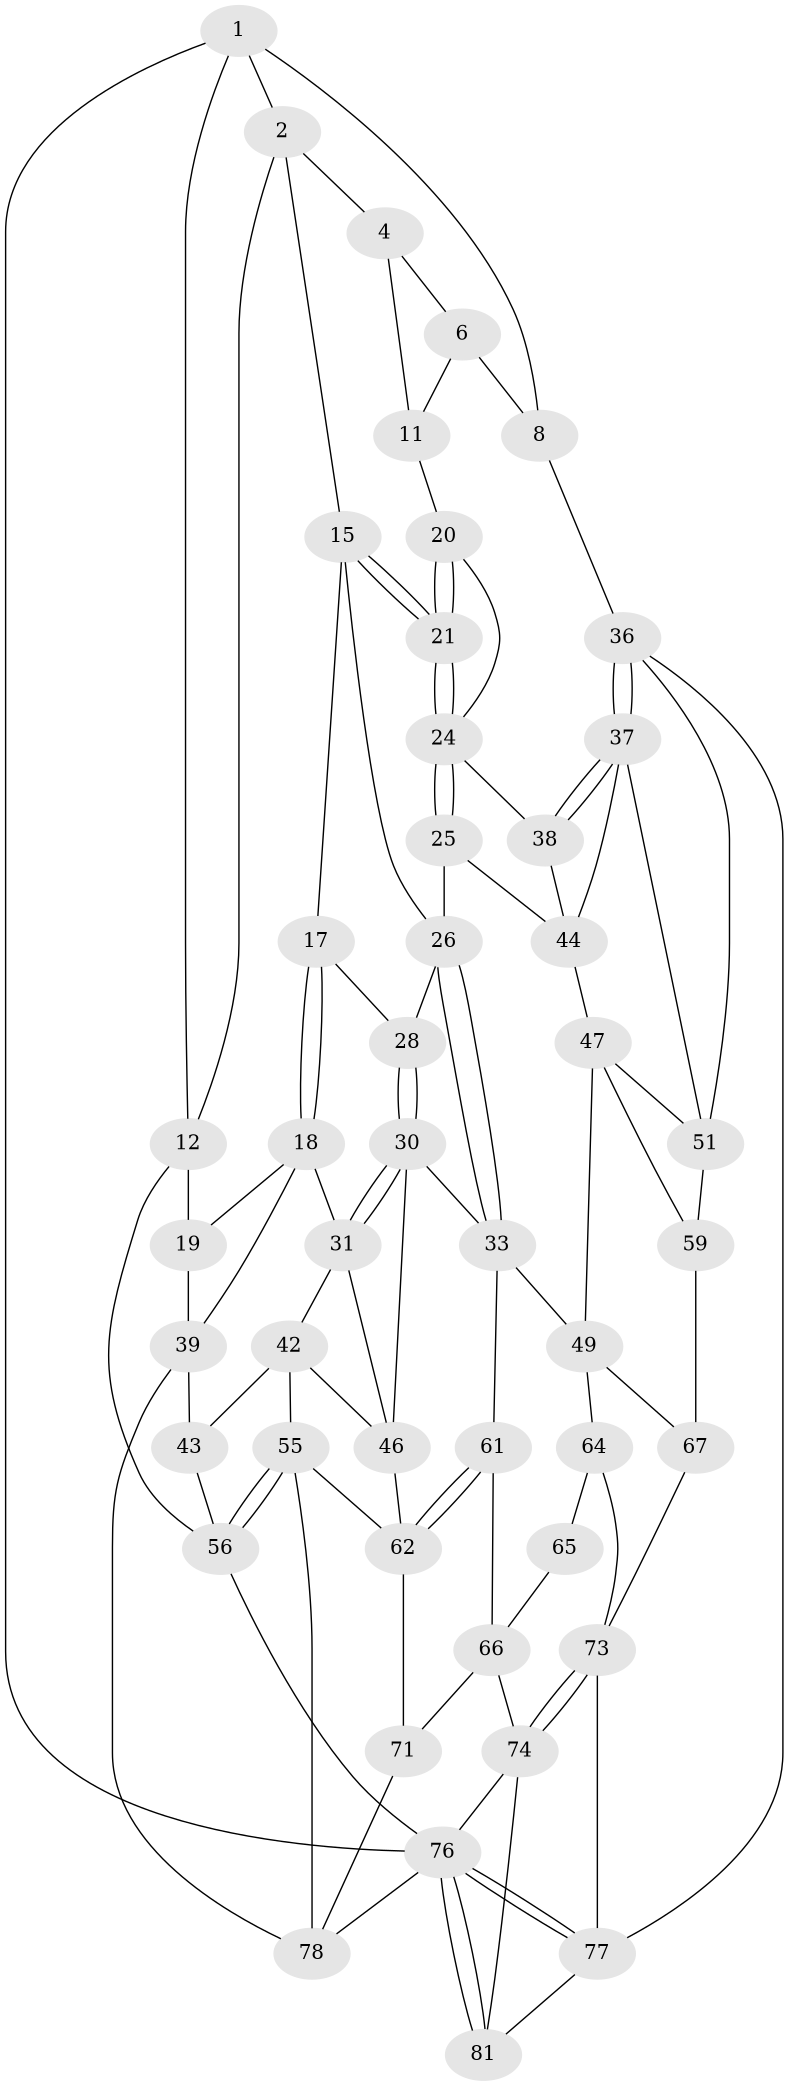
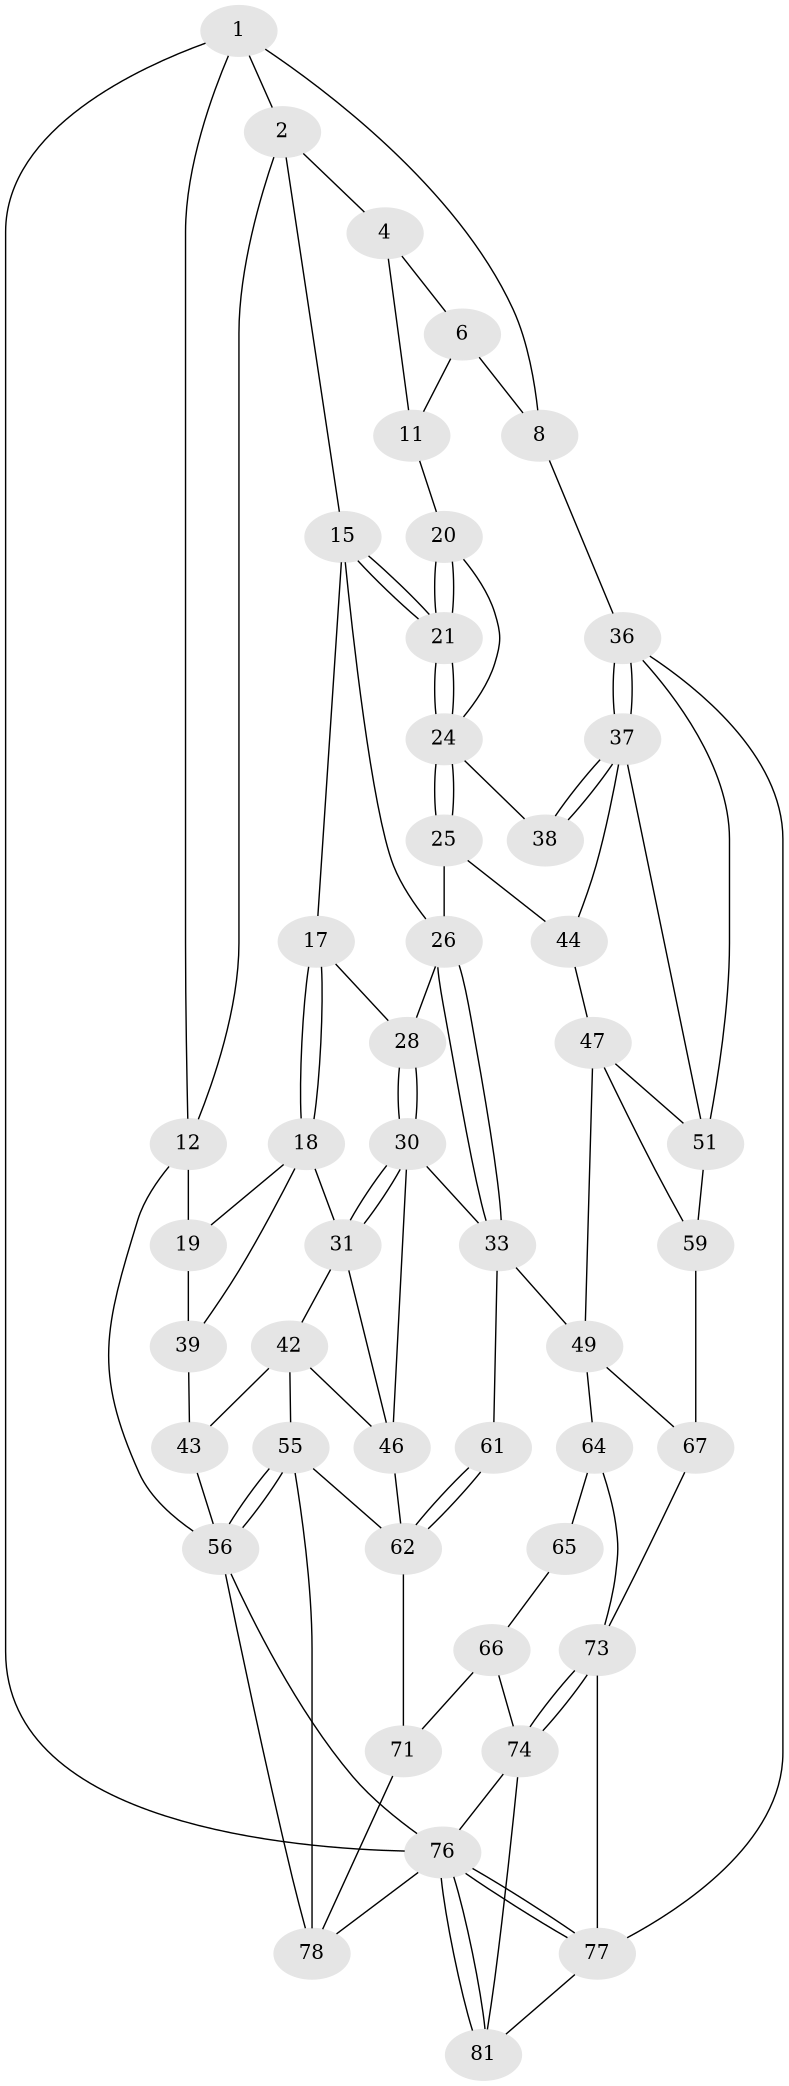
(557, 891) -> none
(493, 1549) -> none
(112, 1686) -> (263, 1752)
